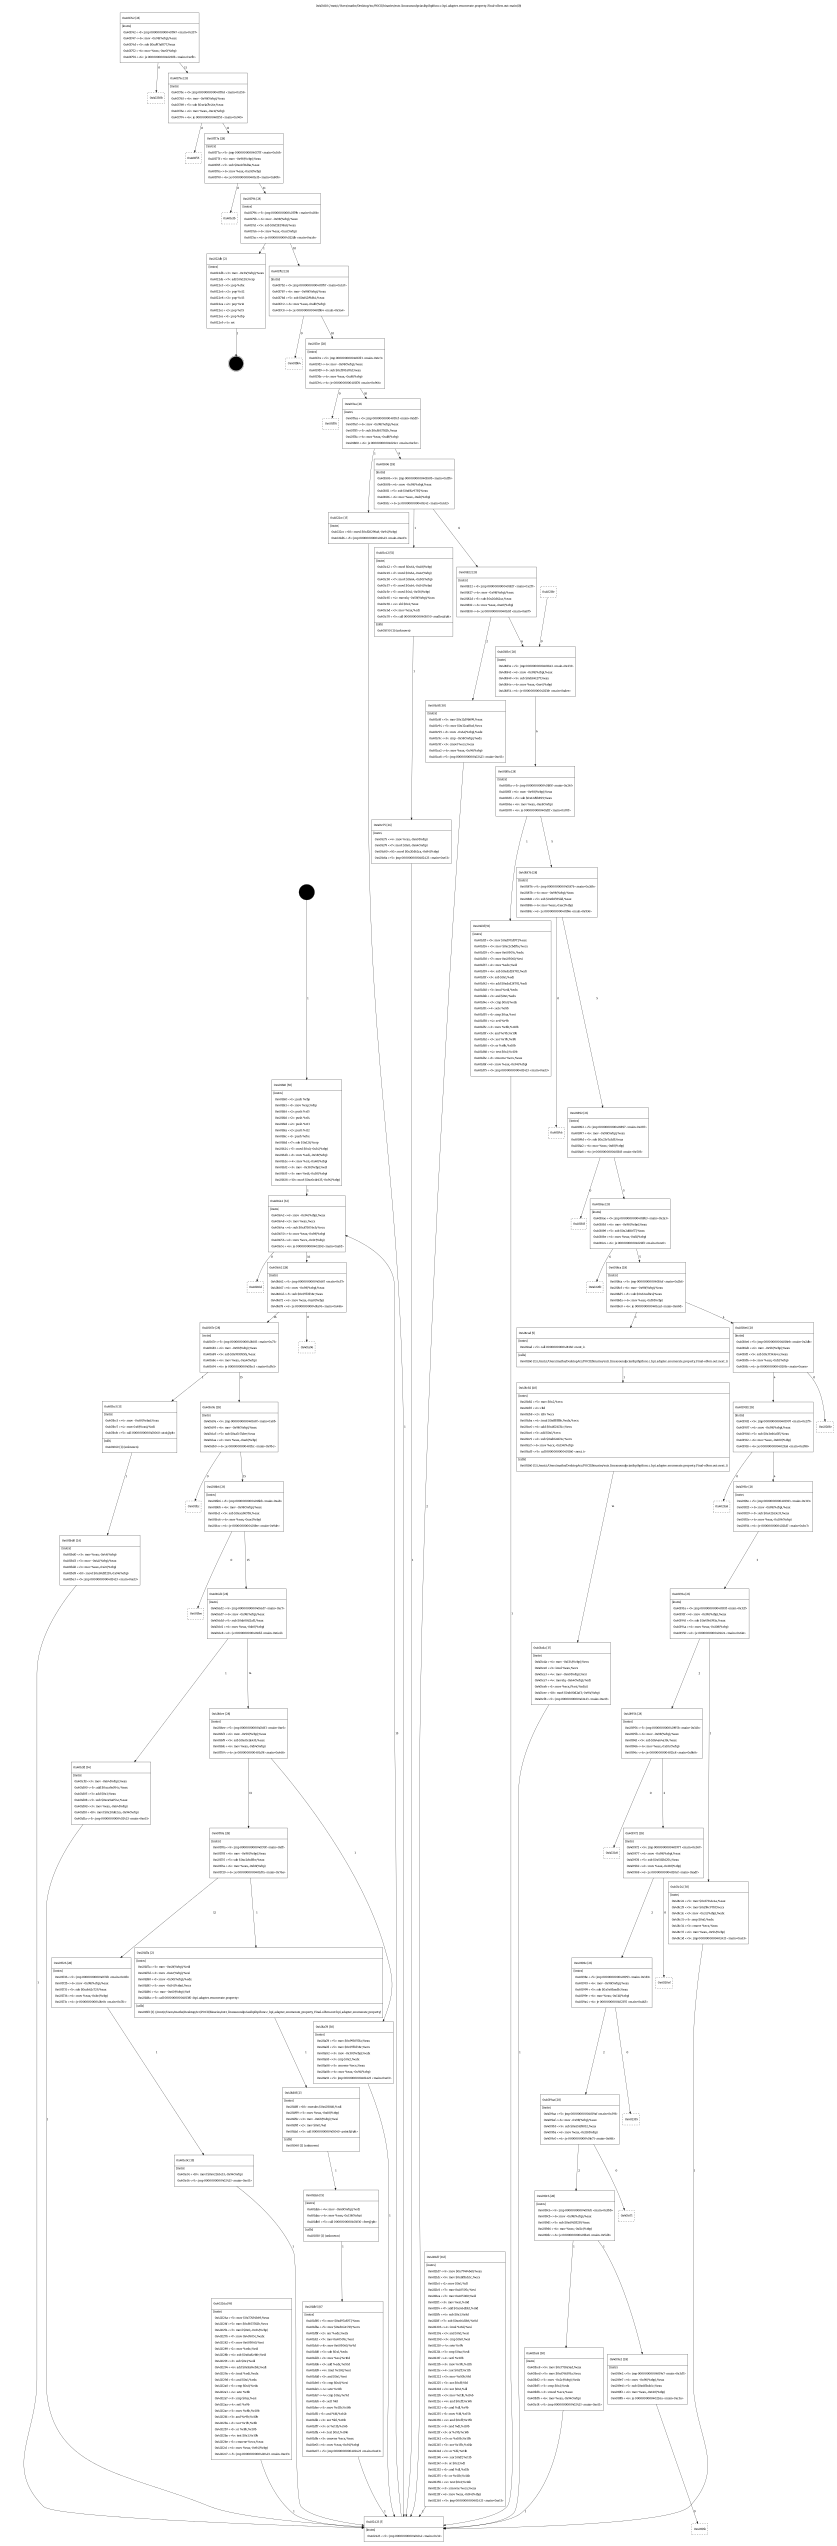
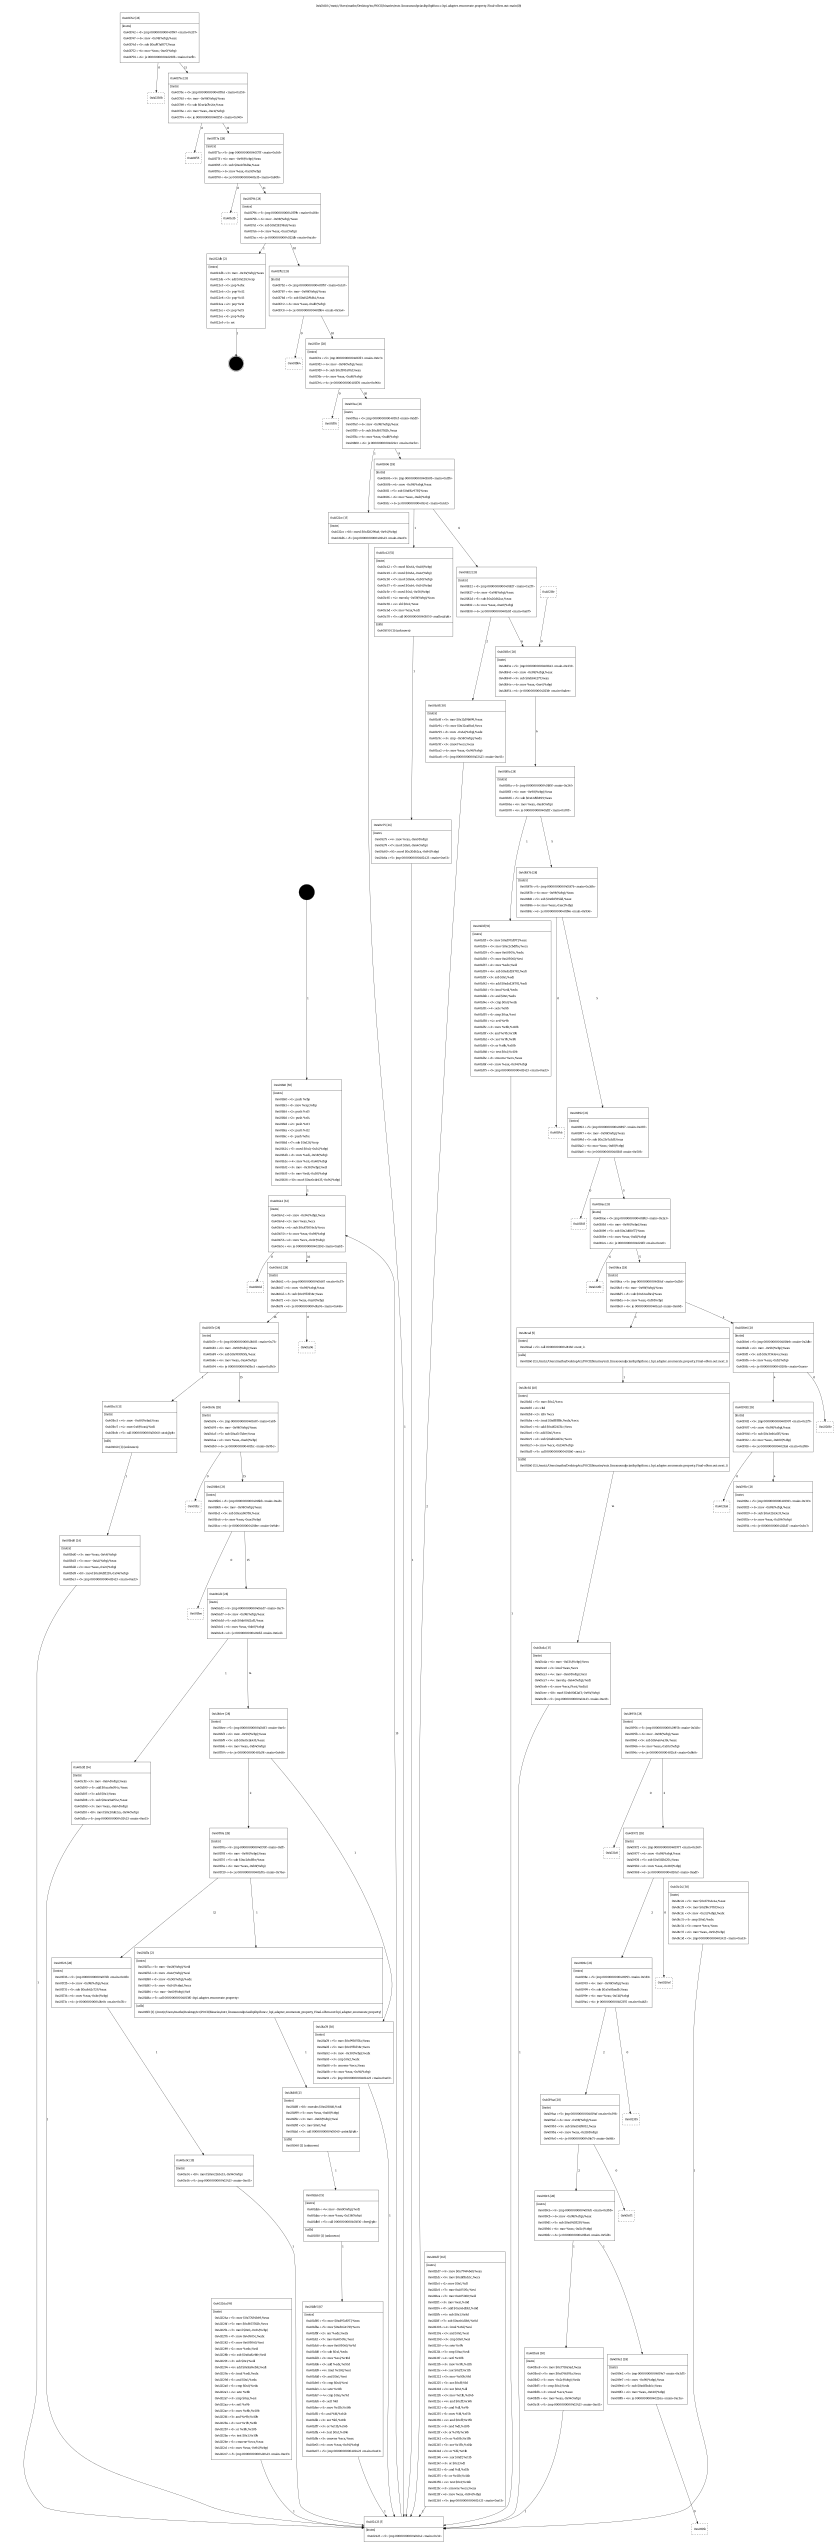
(710, 1614) -> none
(250, 1793) -> (250, 1793)
